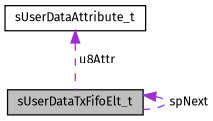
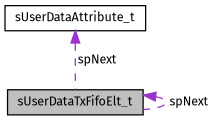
(95, 60) -> (95, 60)
